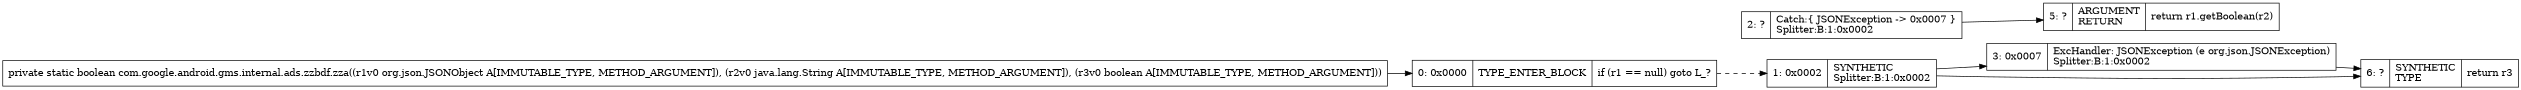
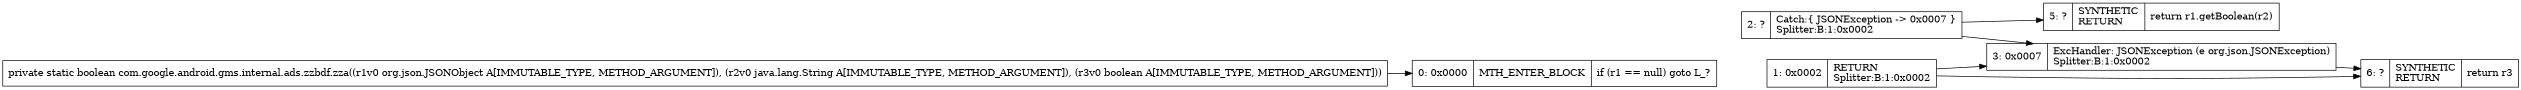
(2109, 11) -> (2108, 11)
none -> (1994, 40)
(1863, 68) -> (1856, 68)
(1532, 73) -> (1532, 73)
(1738, 73) -> none
(2409, 78) -> (2418, 78)
